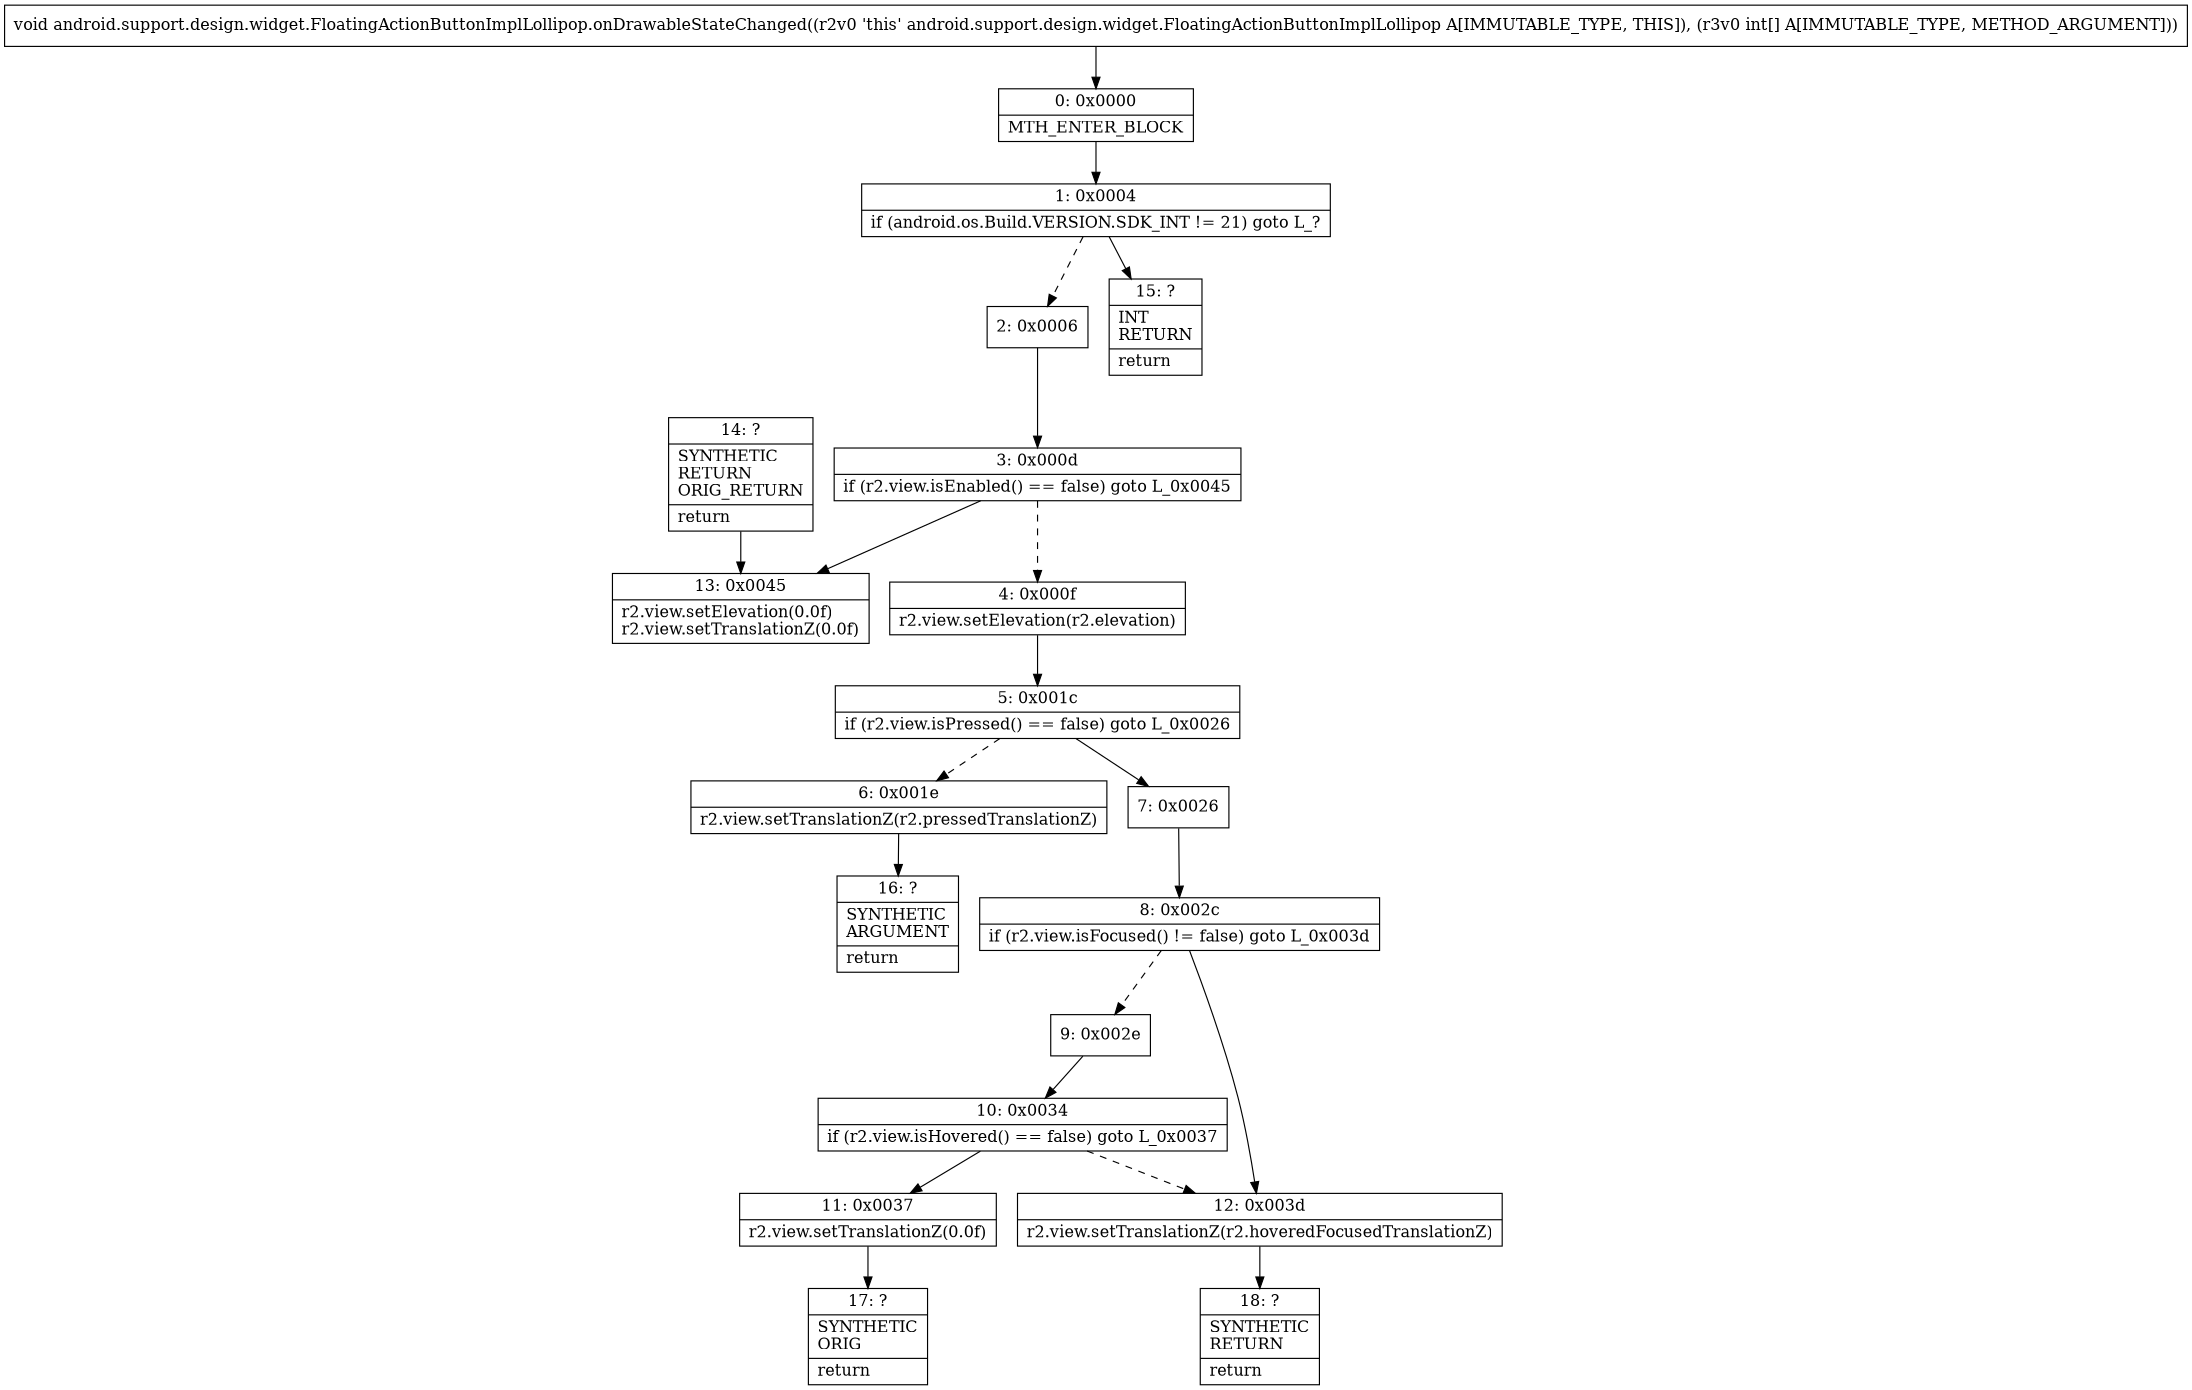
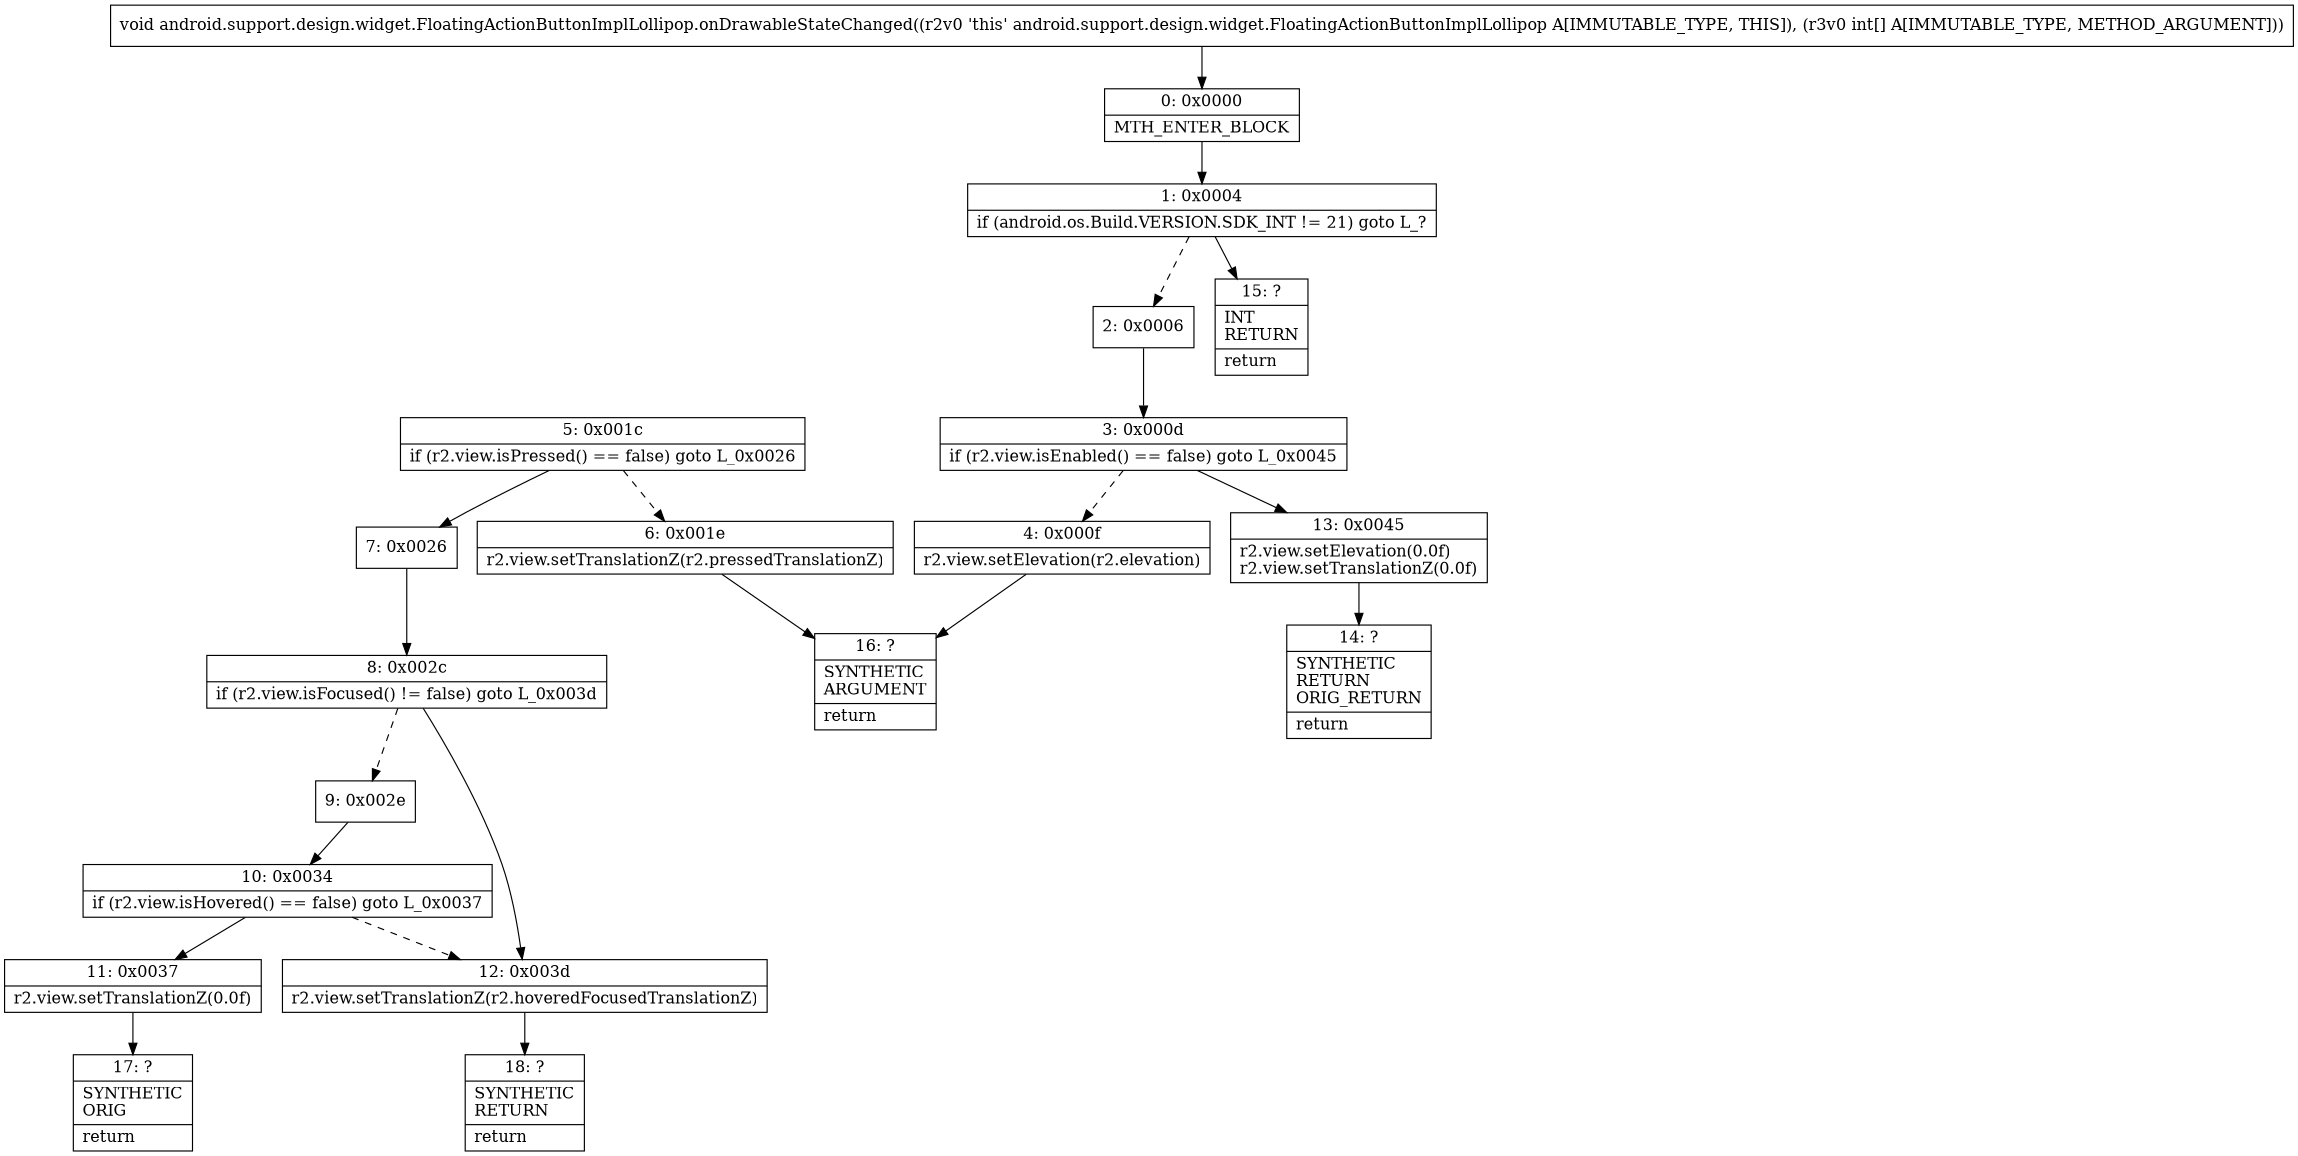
(741, 547) -> (1359, 598)
(1038, 655) -> (986, 603)
